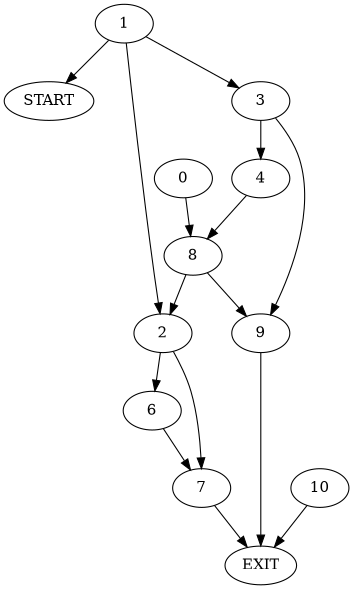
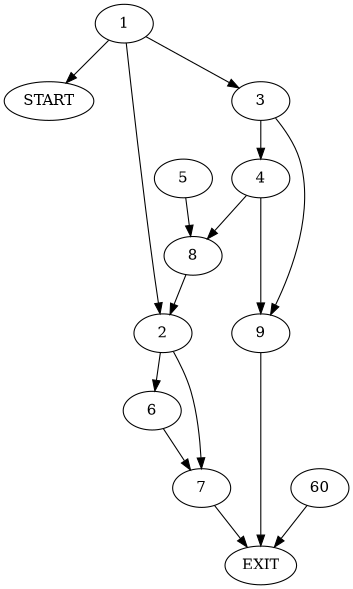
(183, 178) -> (183, 178)
(223, 290) -> (261, 250)
(320, 488) -> (320, 488)
